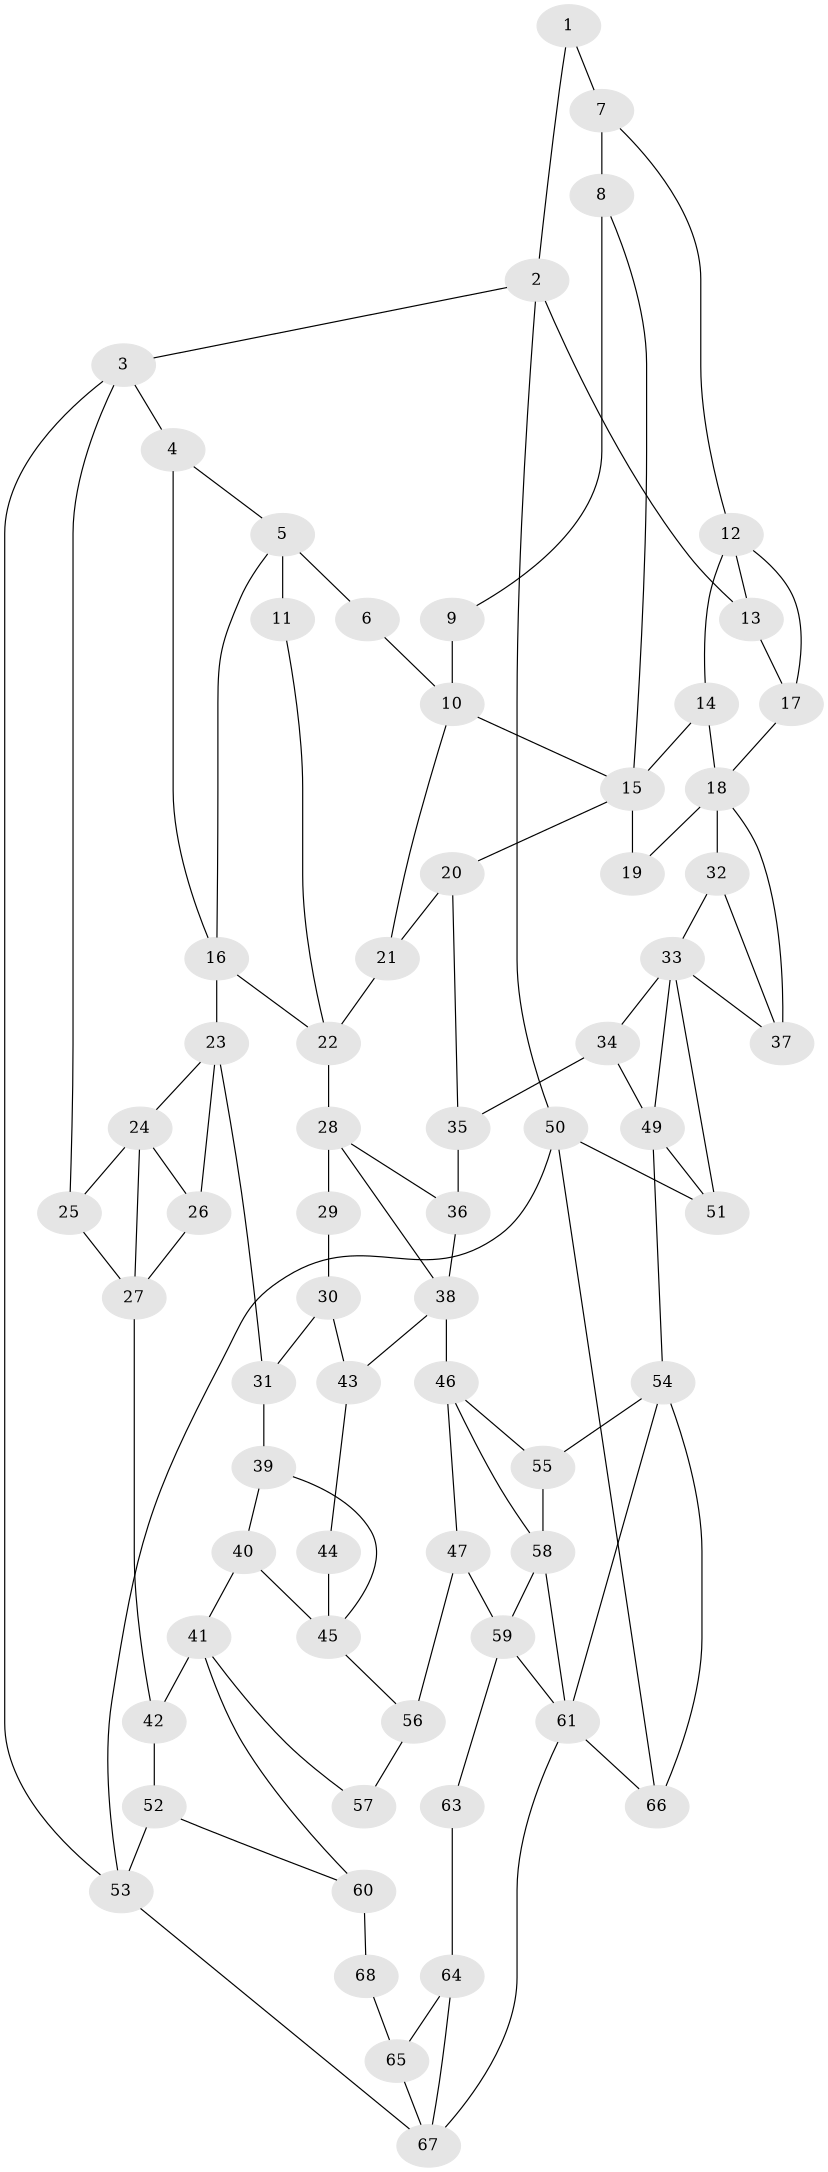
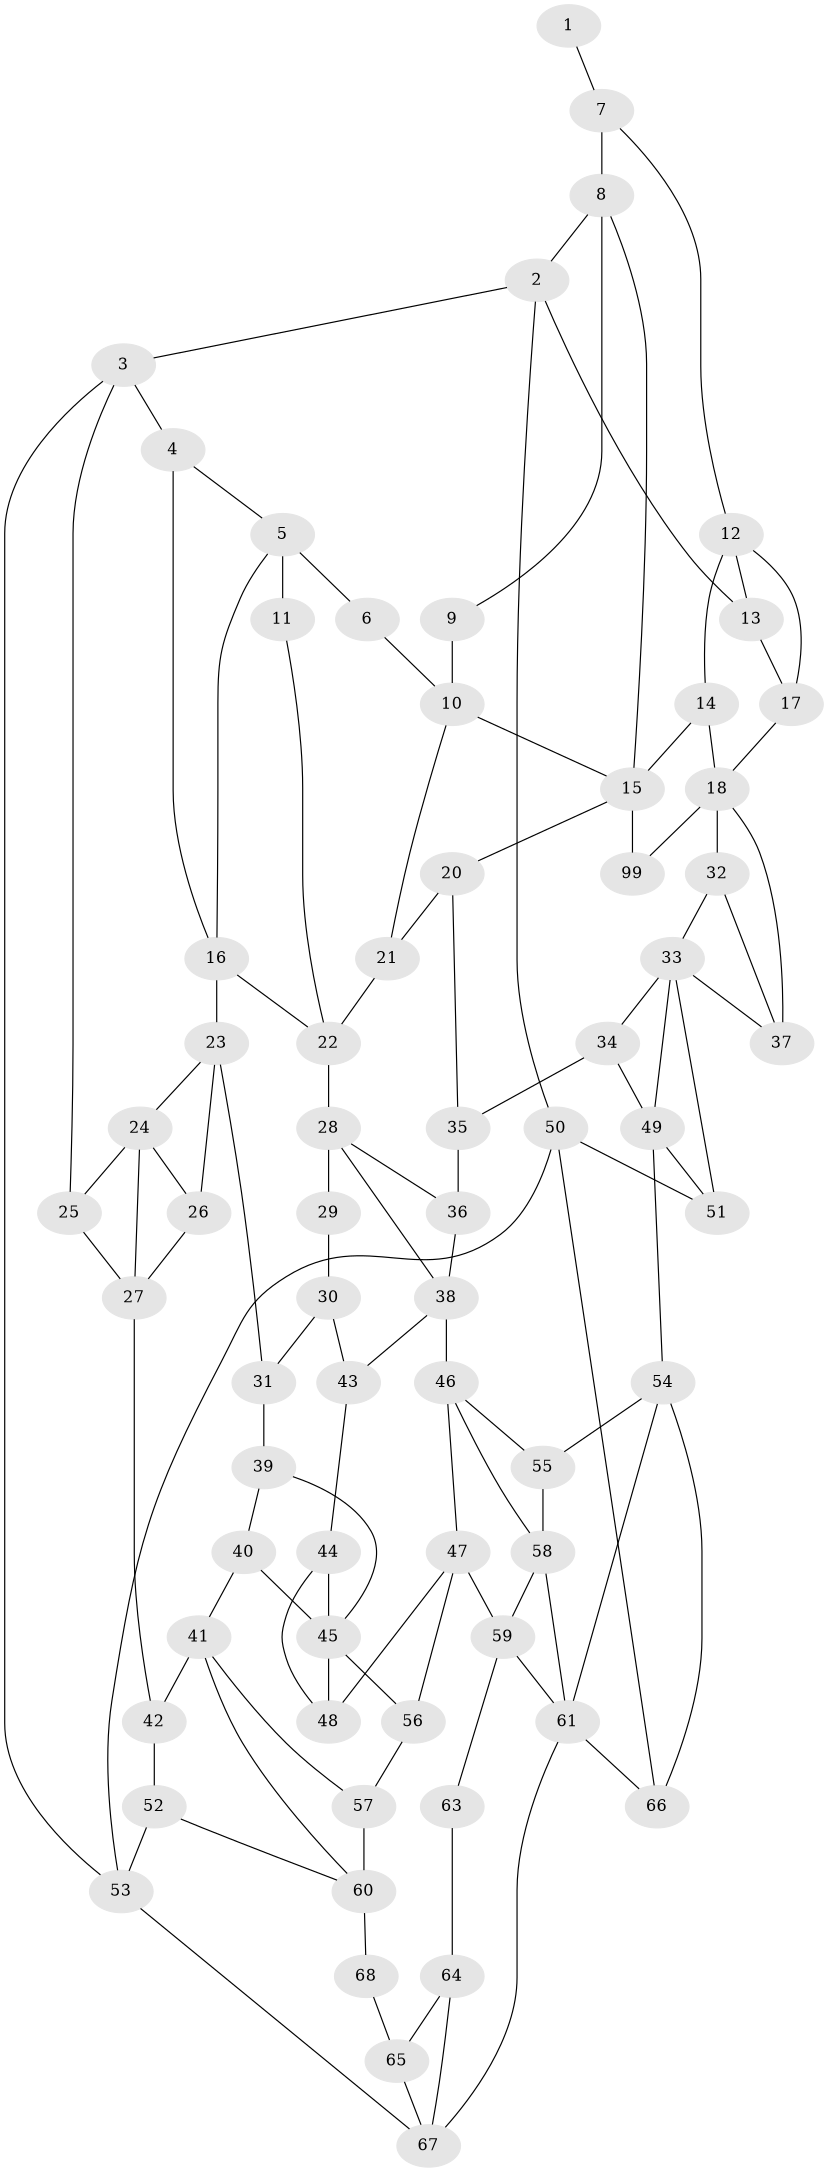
(551, 153) -> (569, 238)
(632, 874) -> (632, 874)
none -> (329, 1722)
none -> (364, 1849)
